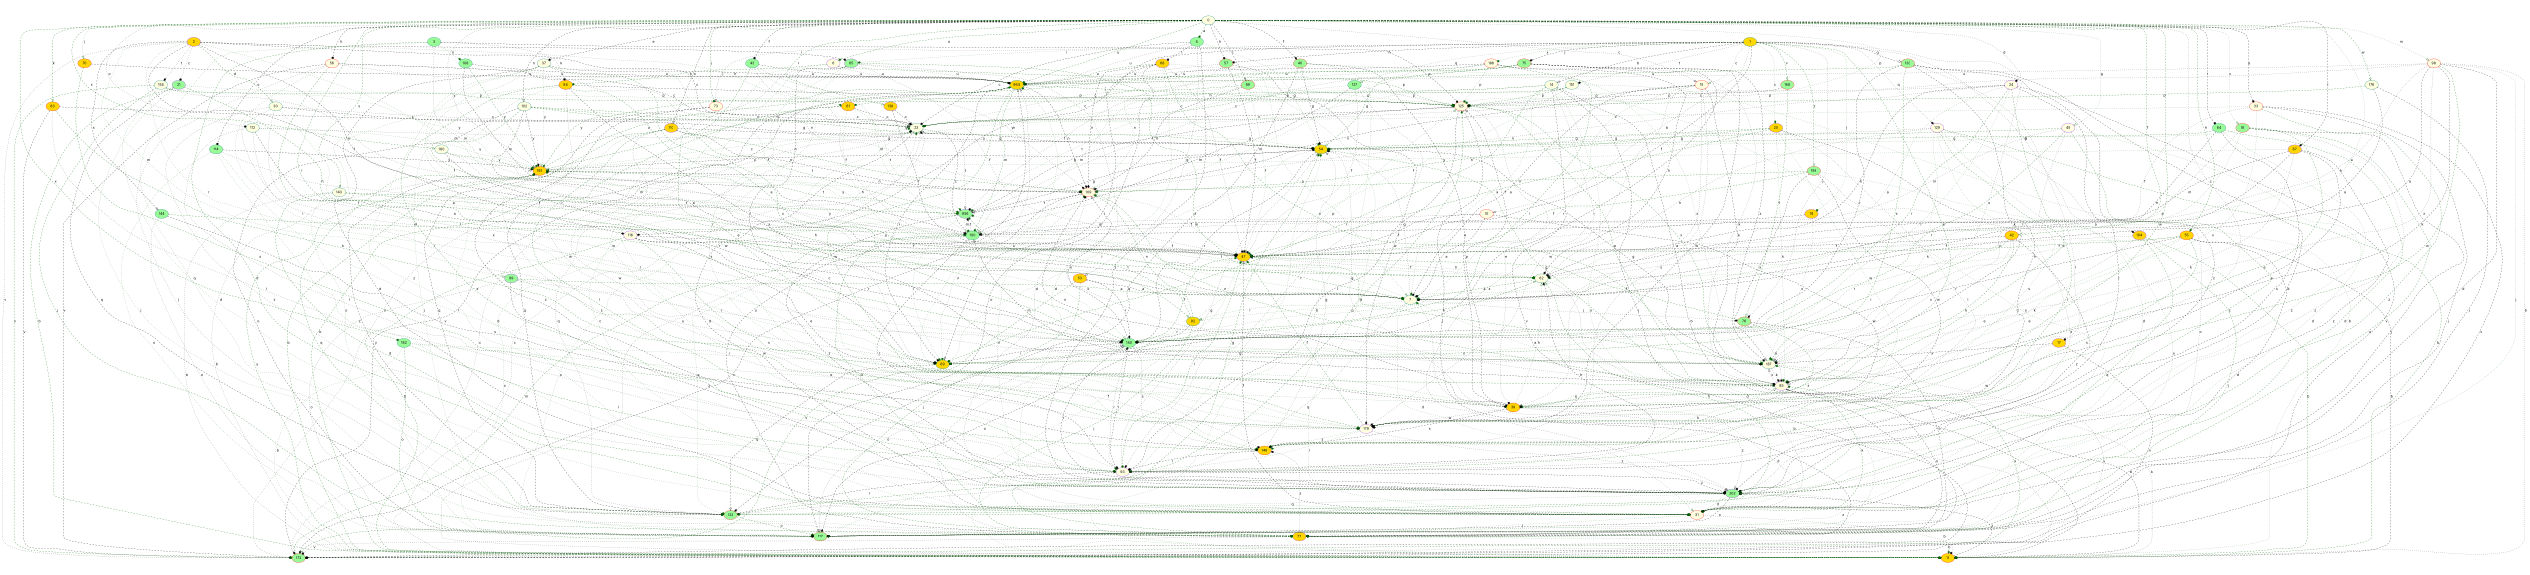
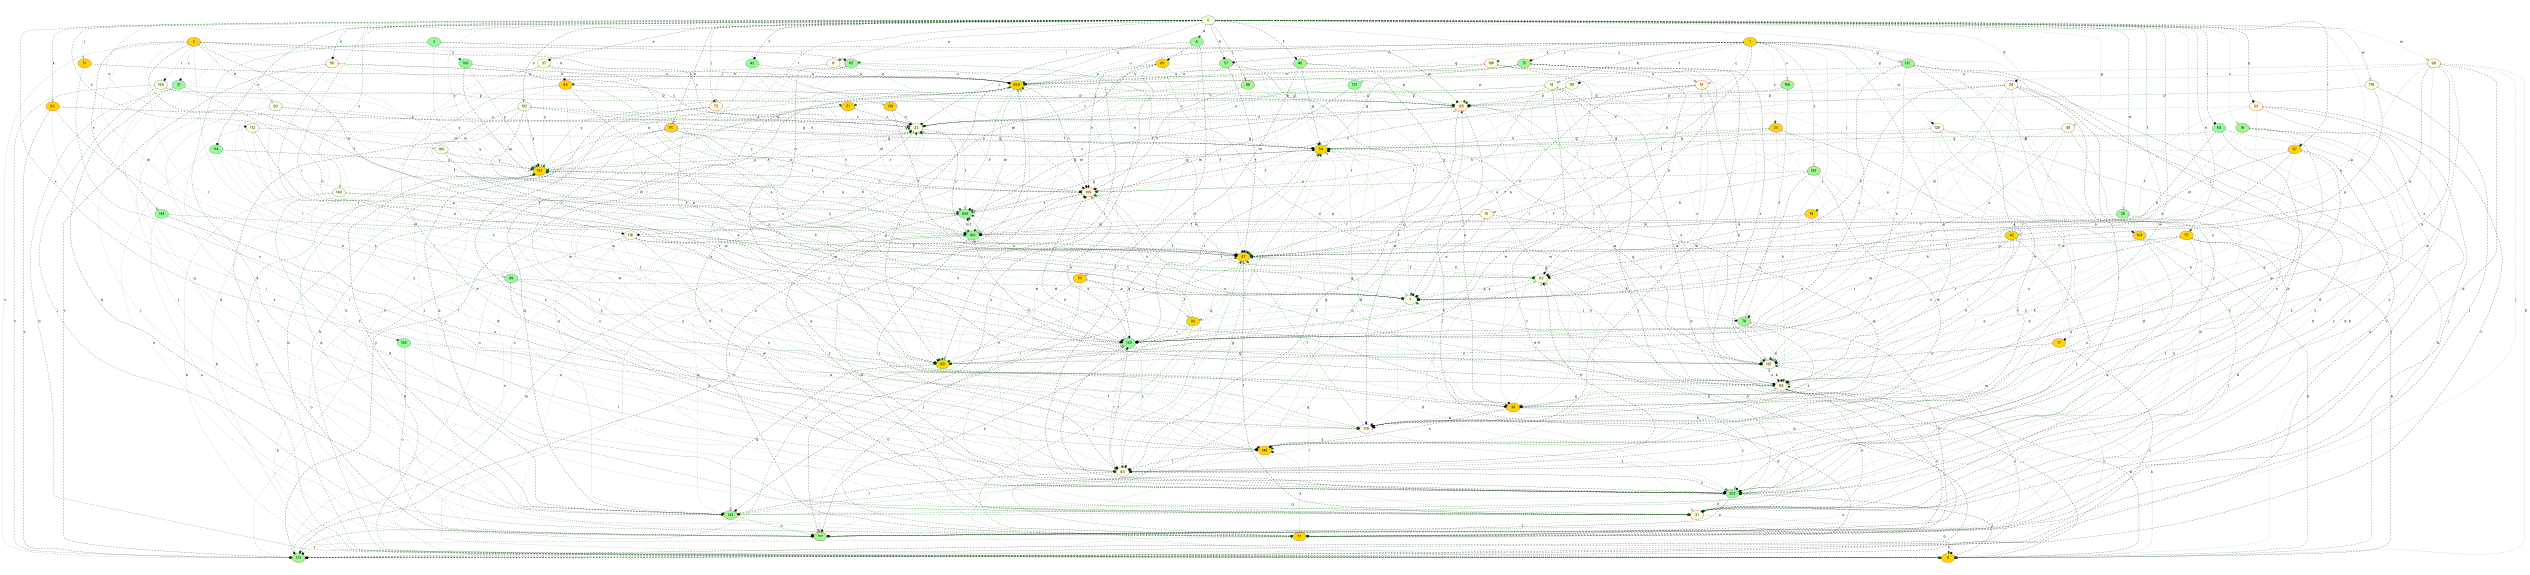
(1181, 52) -> (1181, 52)
none -> (2123, 214)
(2012, 235) -> (2012, 235)
(1466, 260) -> none
none -> (652, 360)
(1738, 432) -> (1738, 432)
(807, 495) -> (2215, 365)
